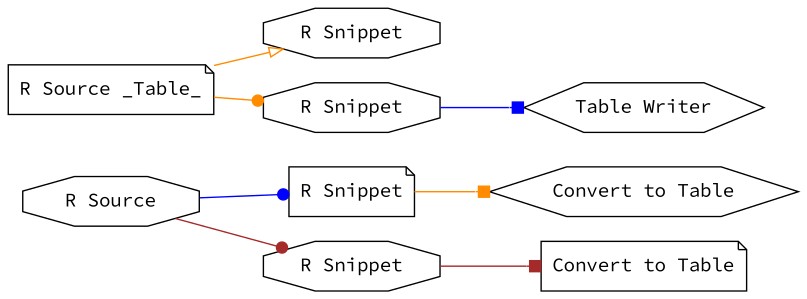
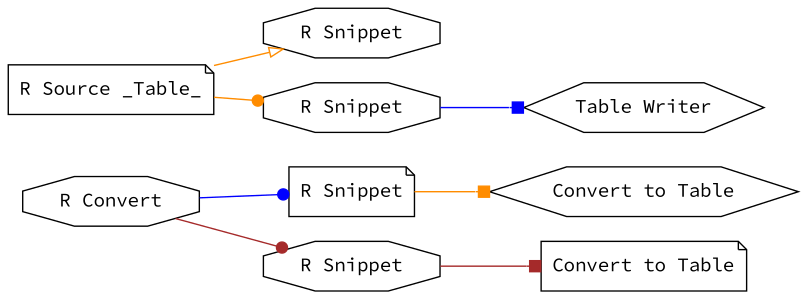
(111, 201) -> (111, 201)
